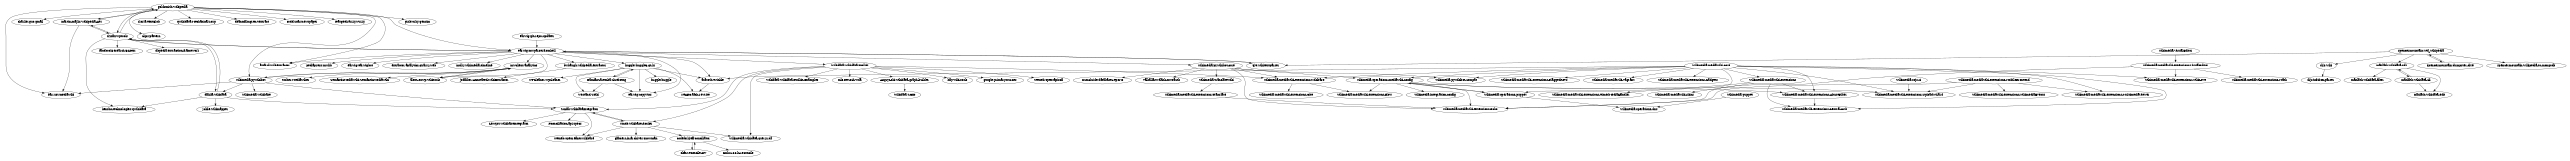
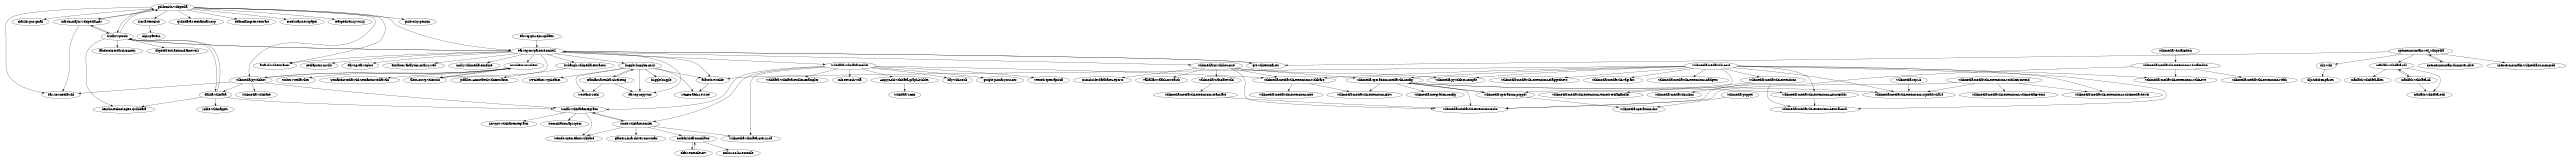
(129, 21) -> (150, 28)
(524, 66) -> (524, 66)
(1793, 87) -> none
